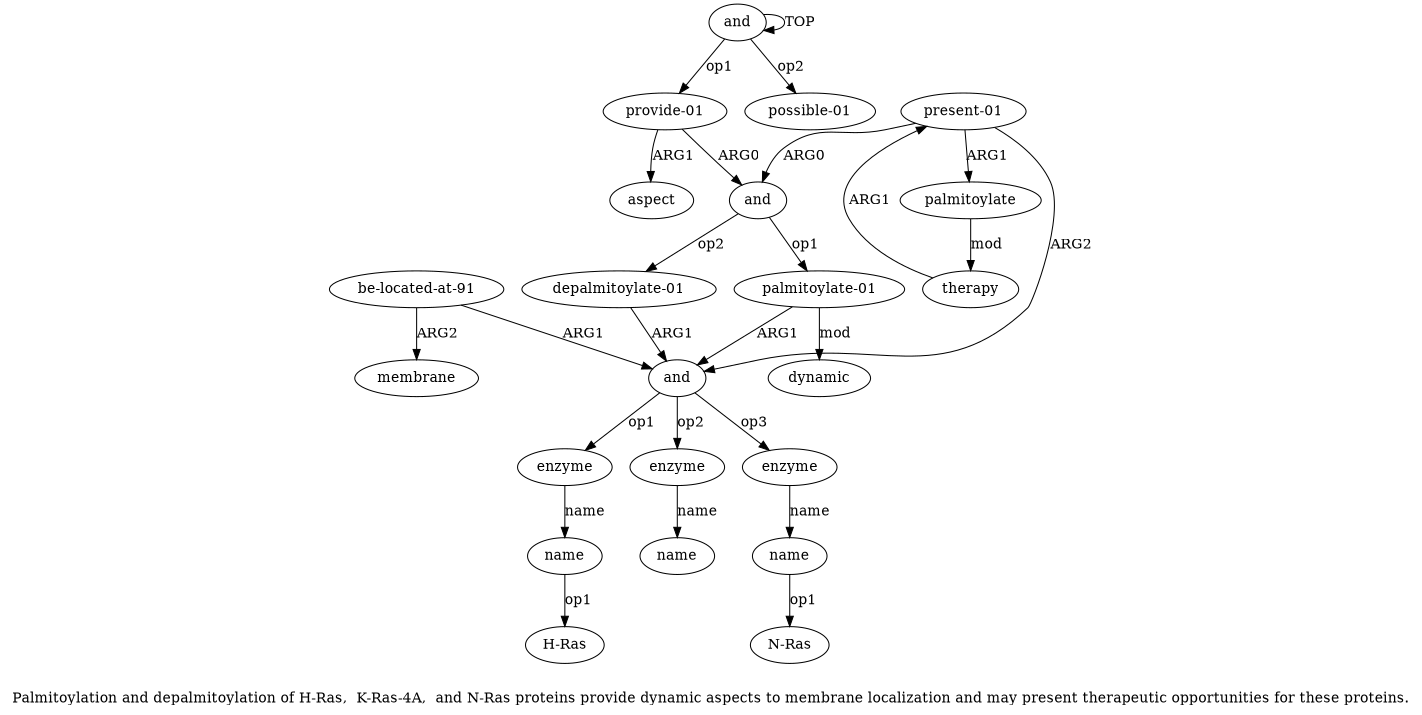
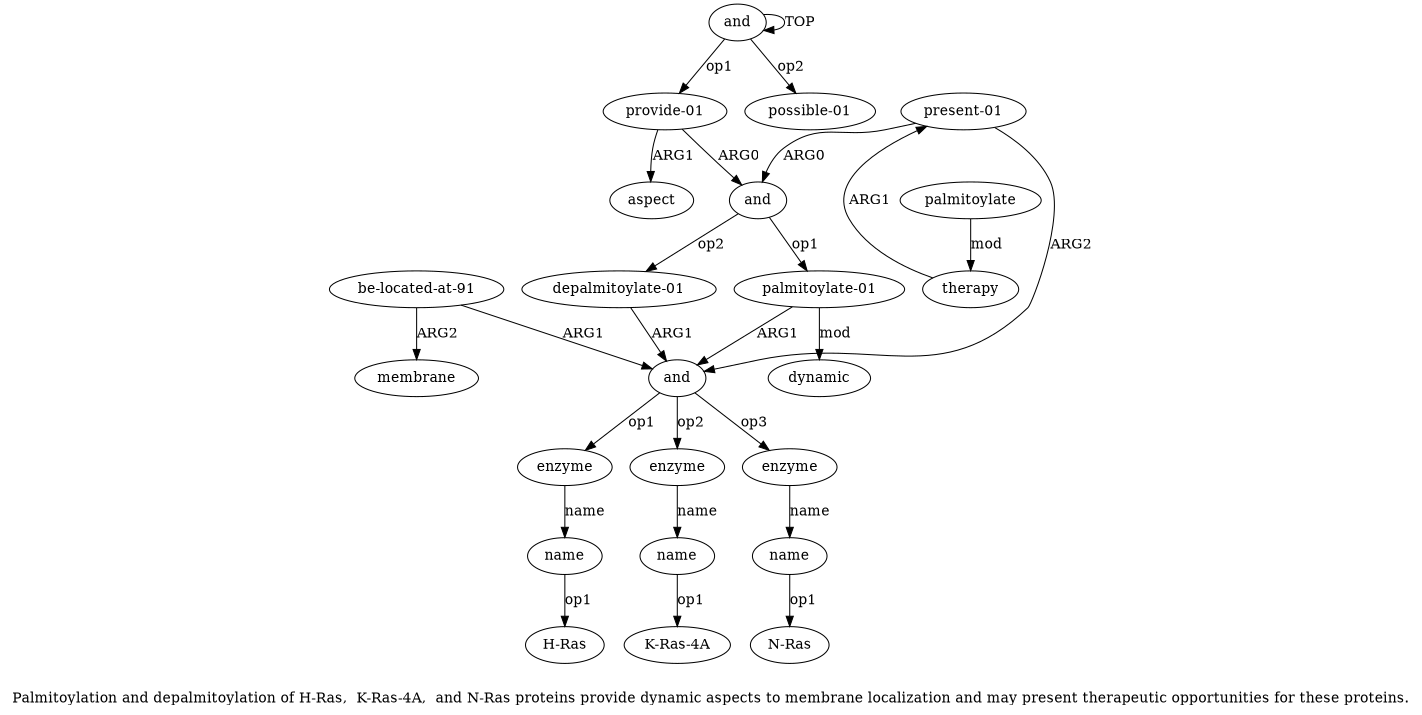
(967, 151) -> none
none -> (677, 645)
